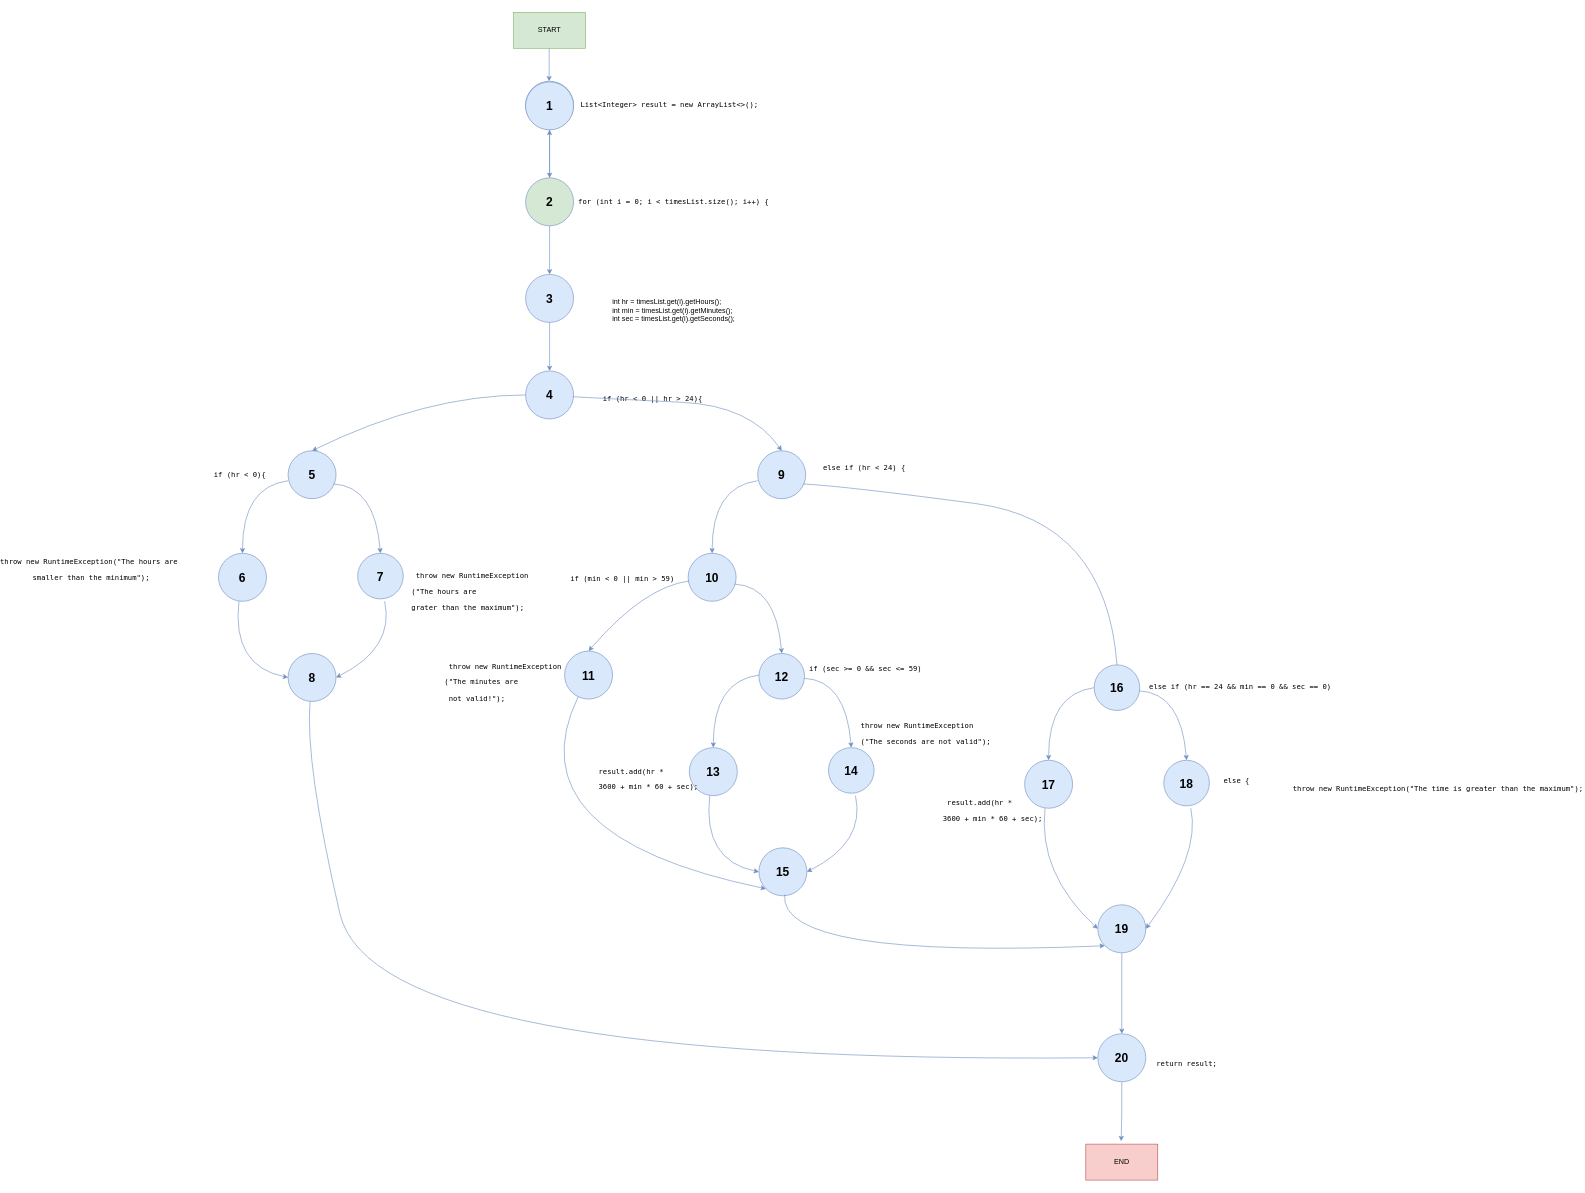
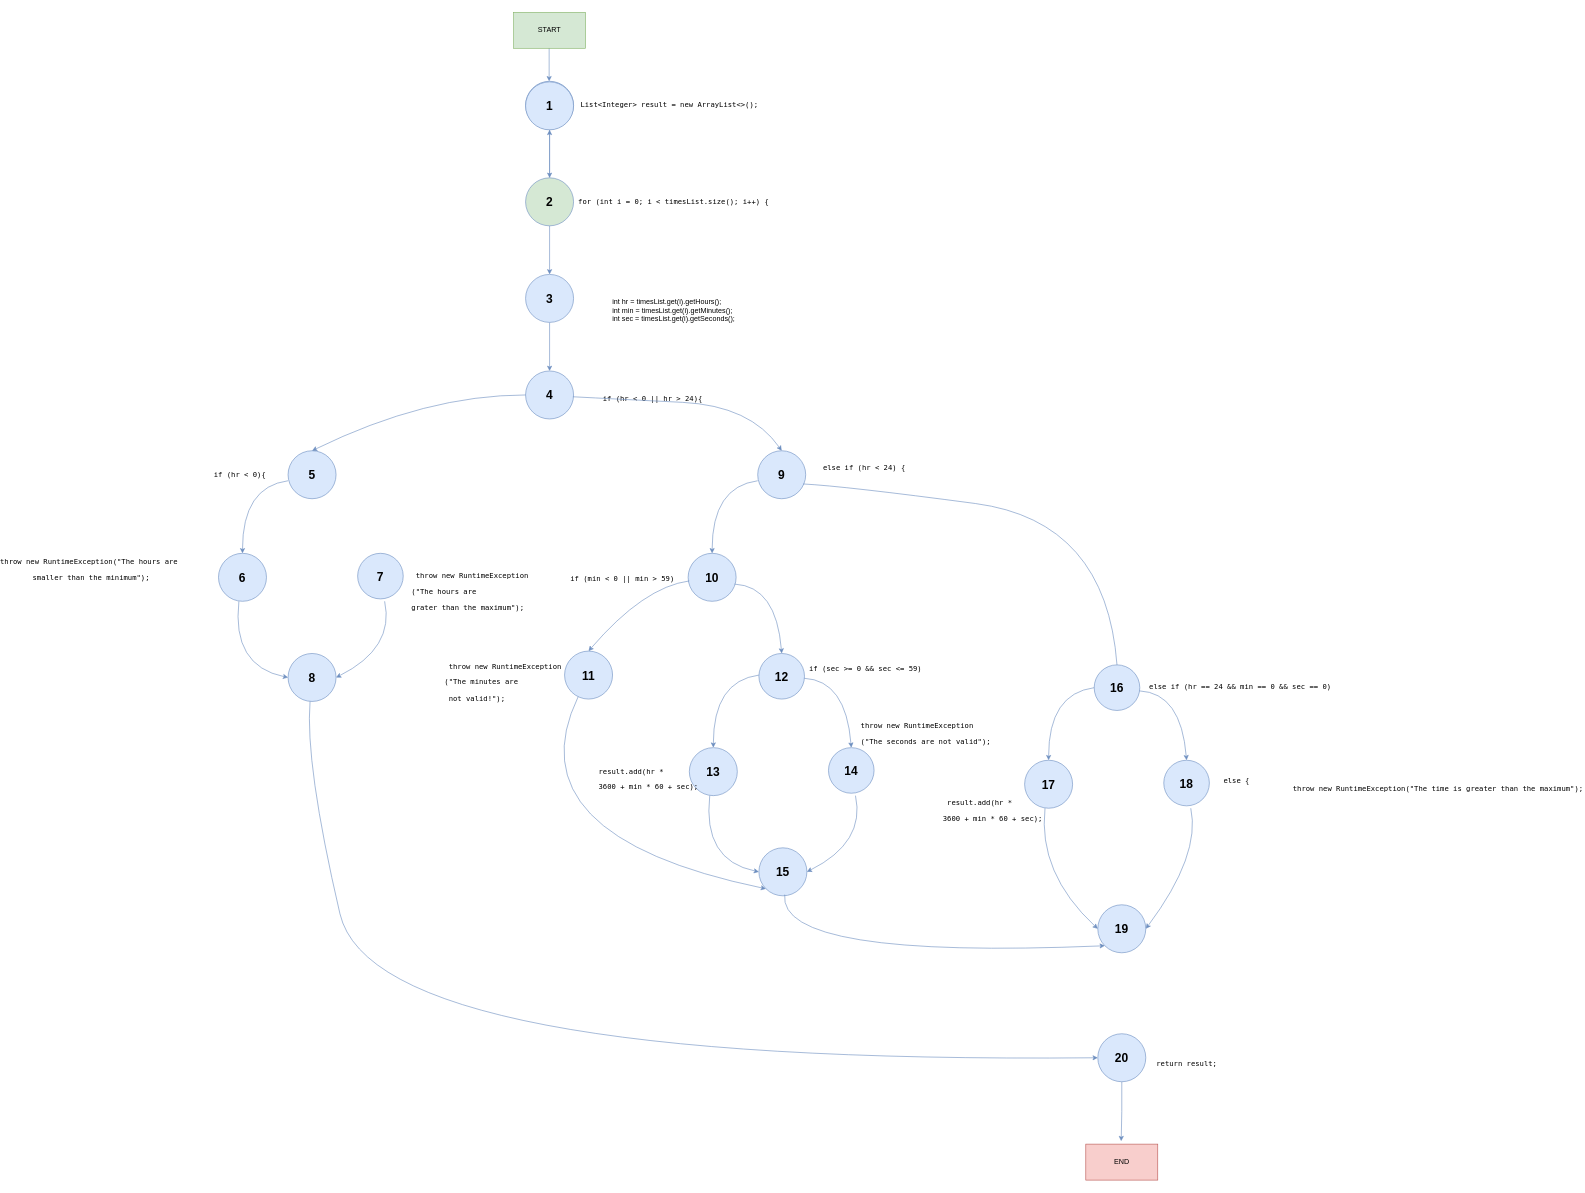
(369, 508) -> none
(1122, 1028) -> none
